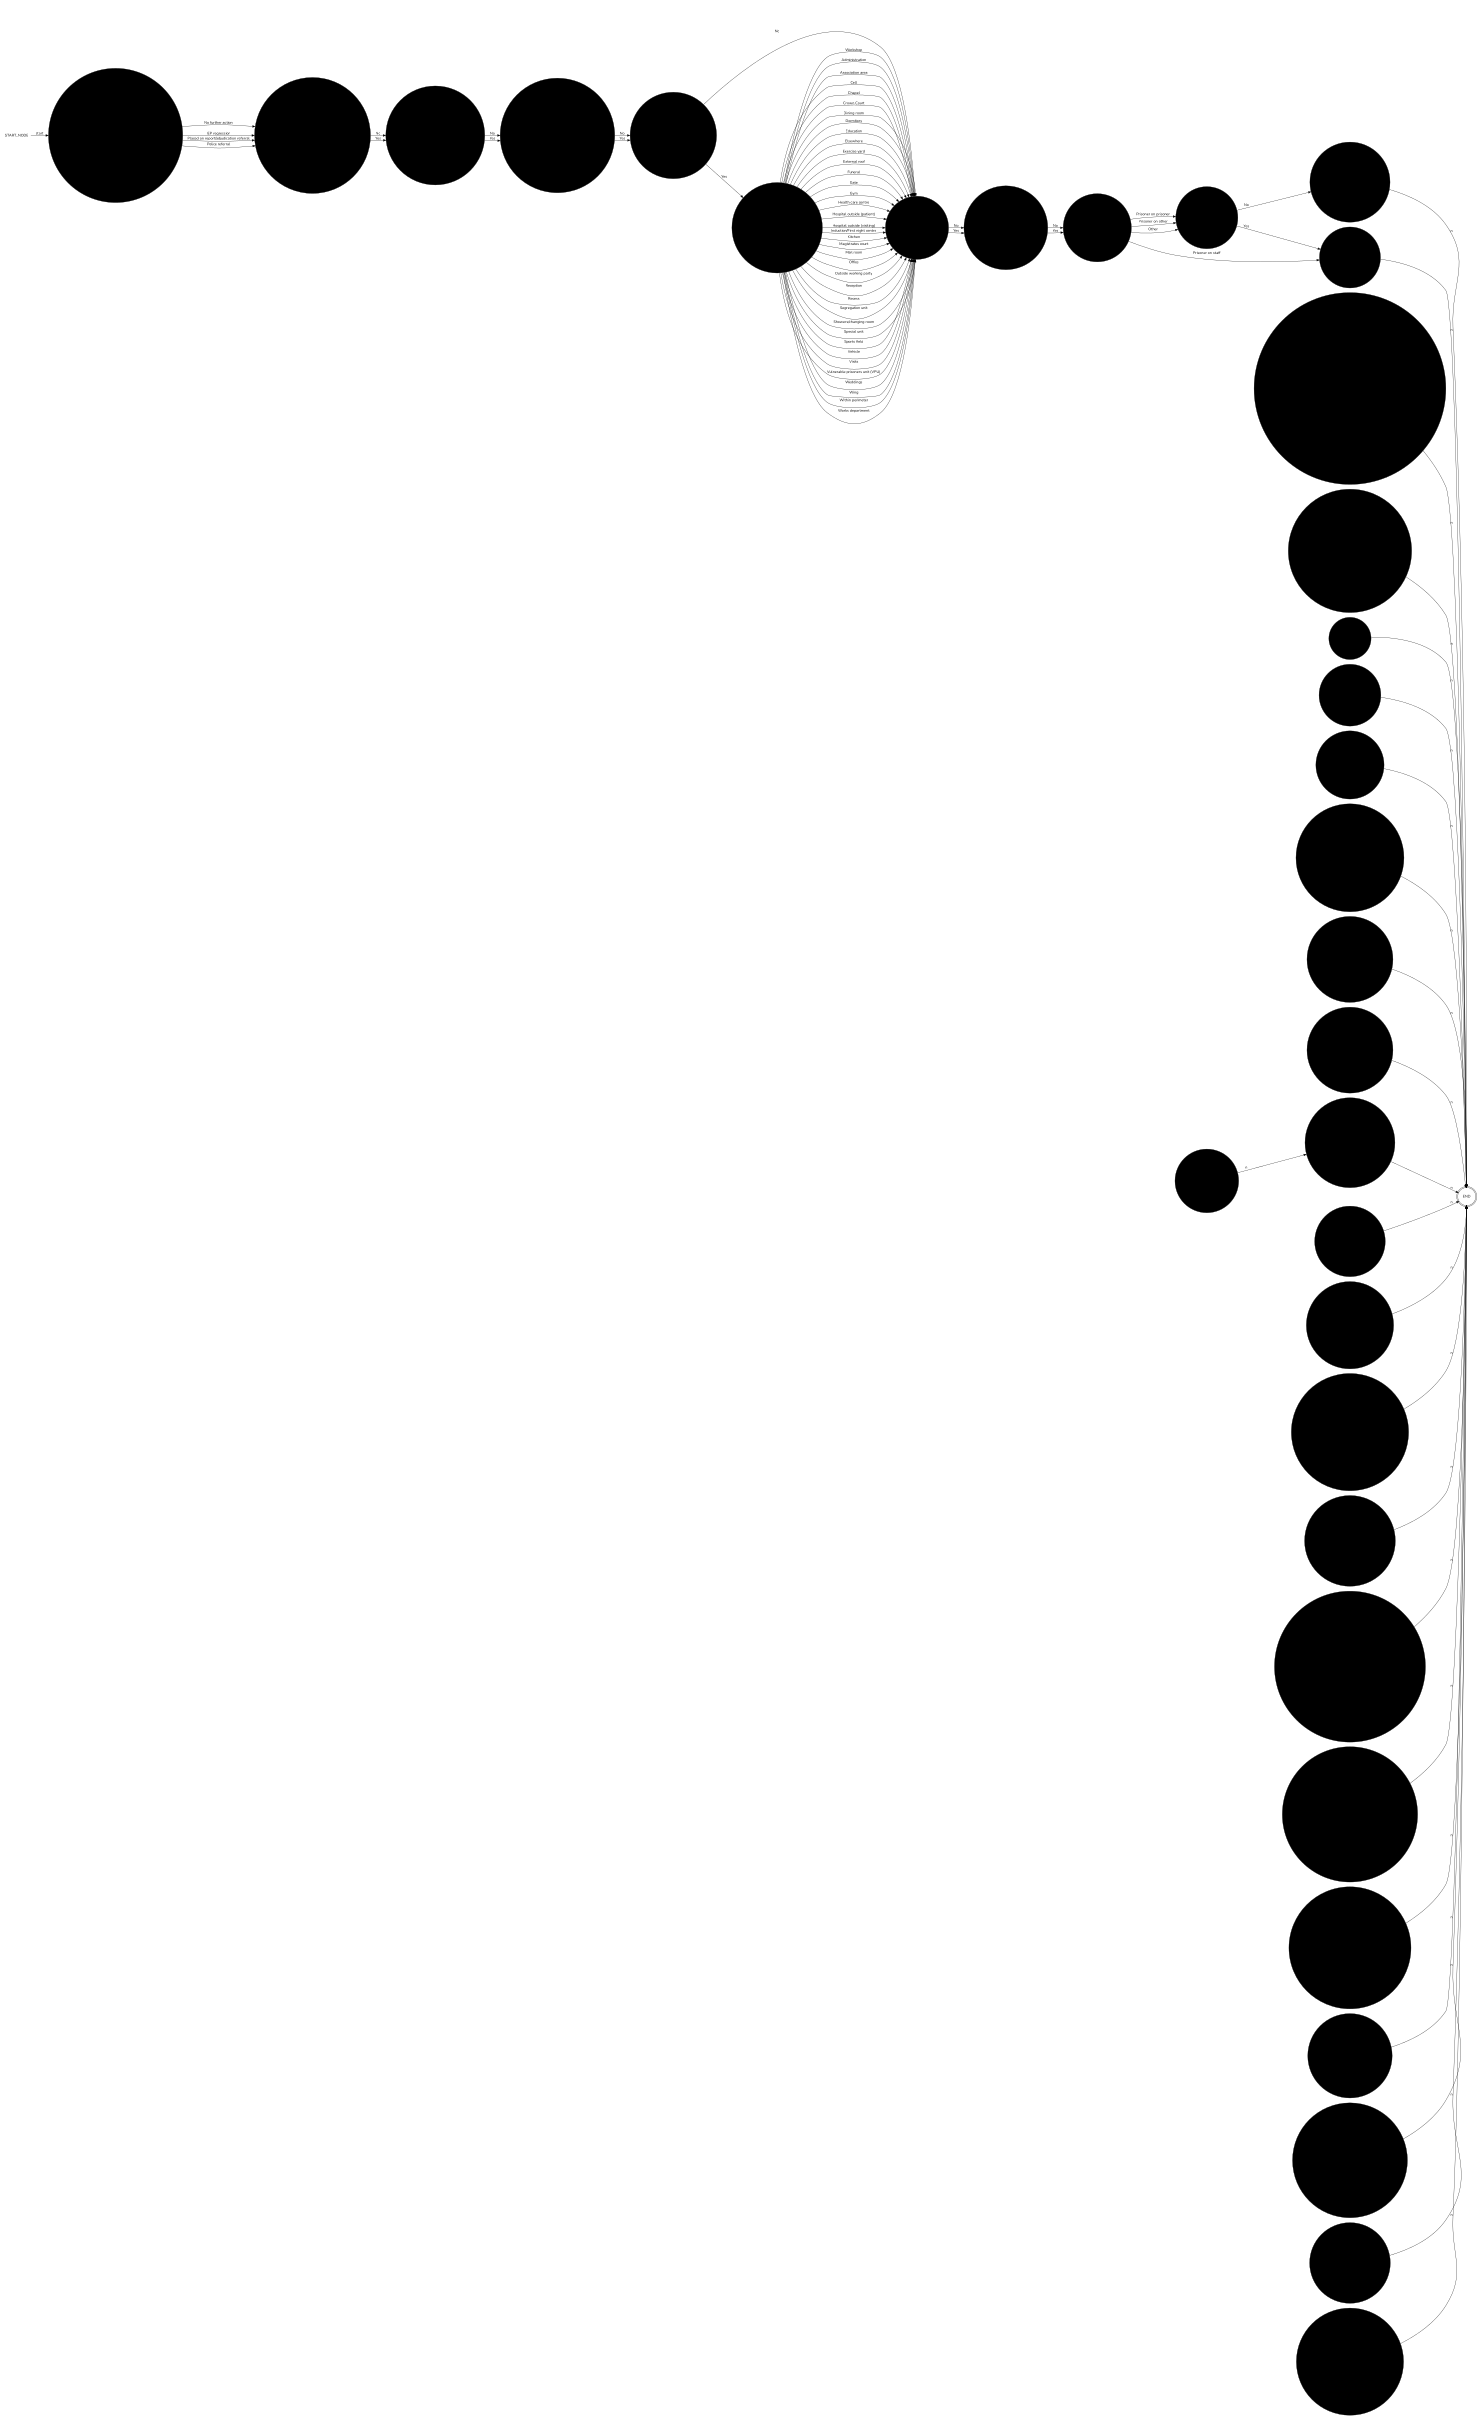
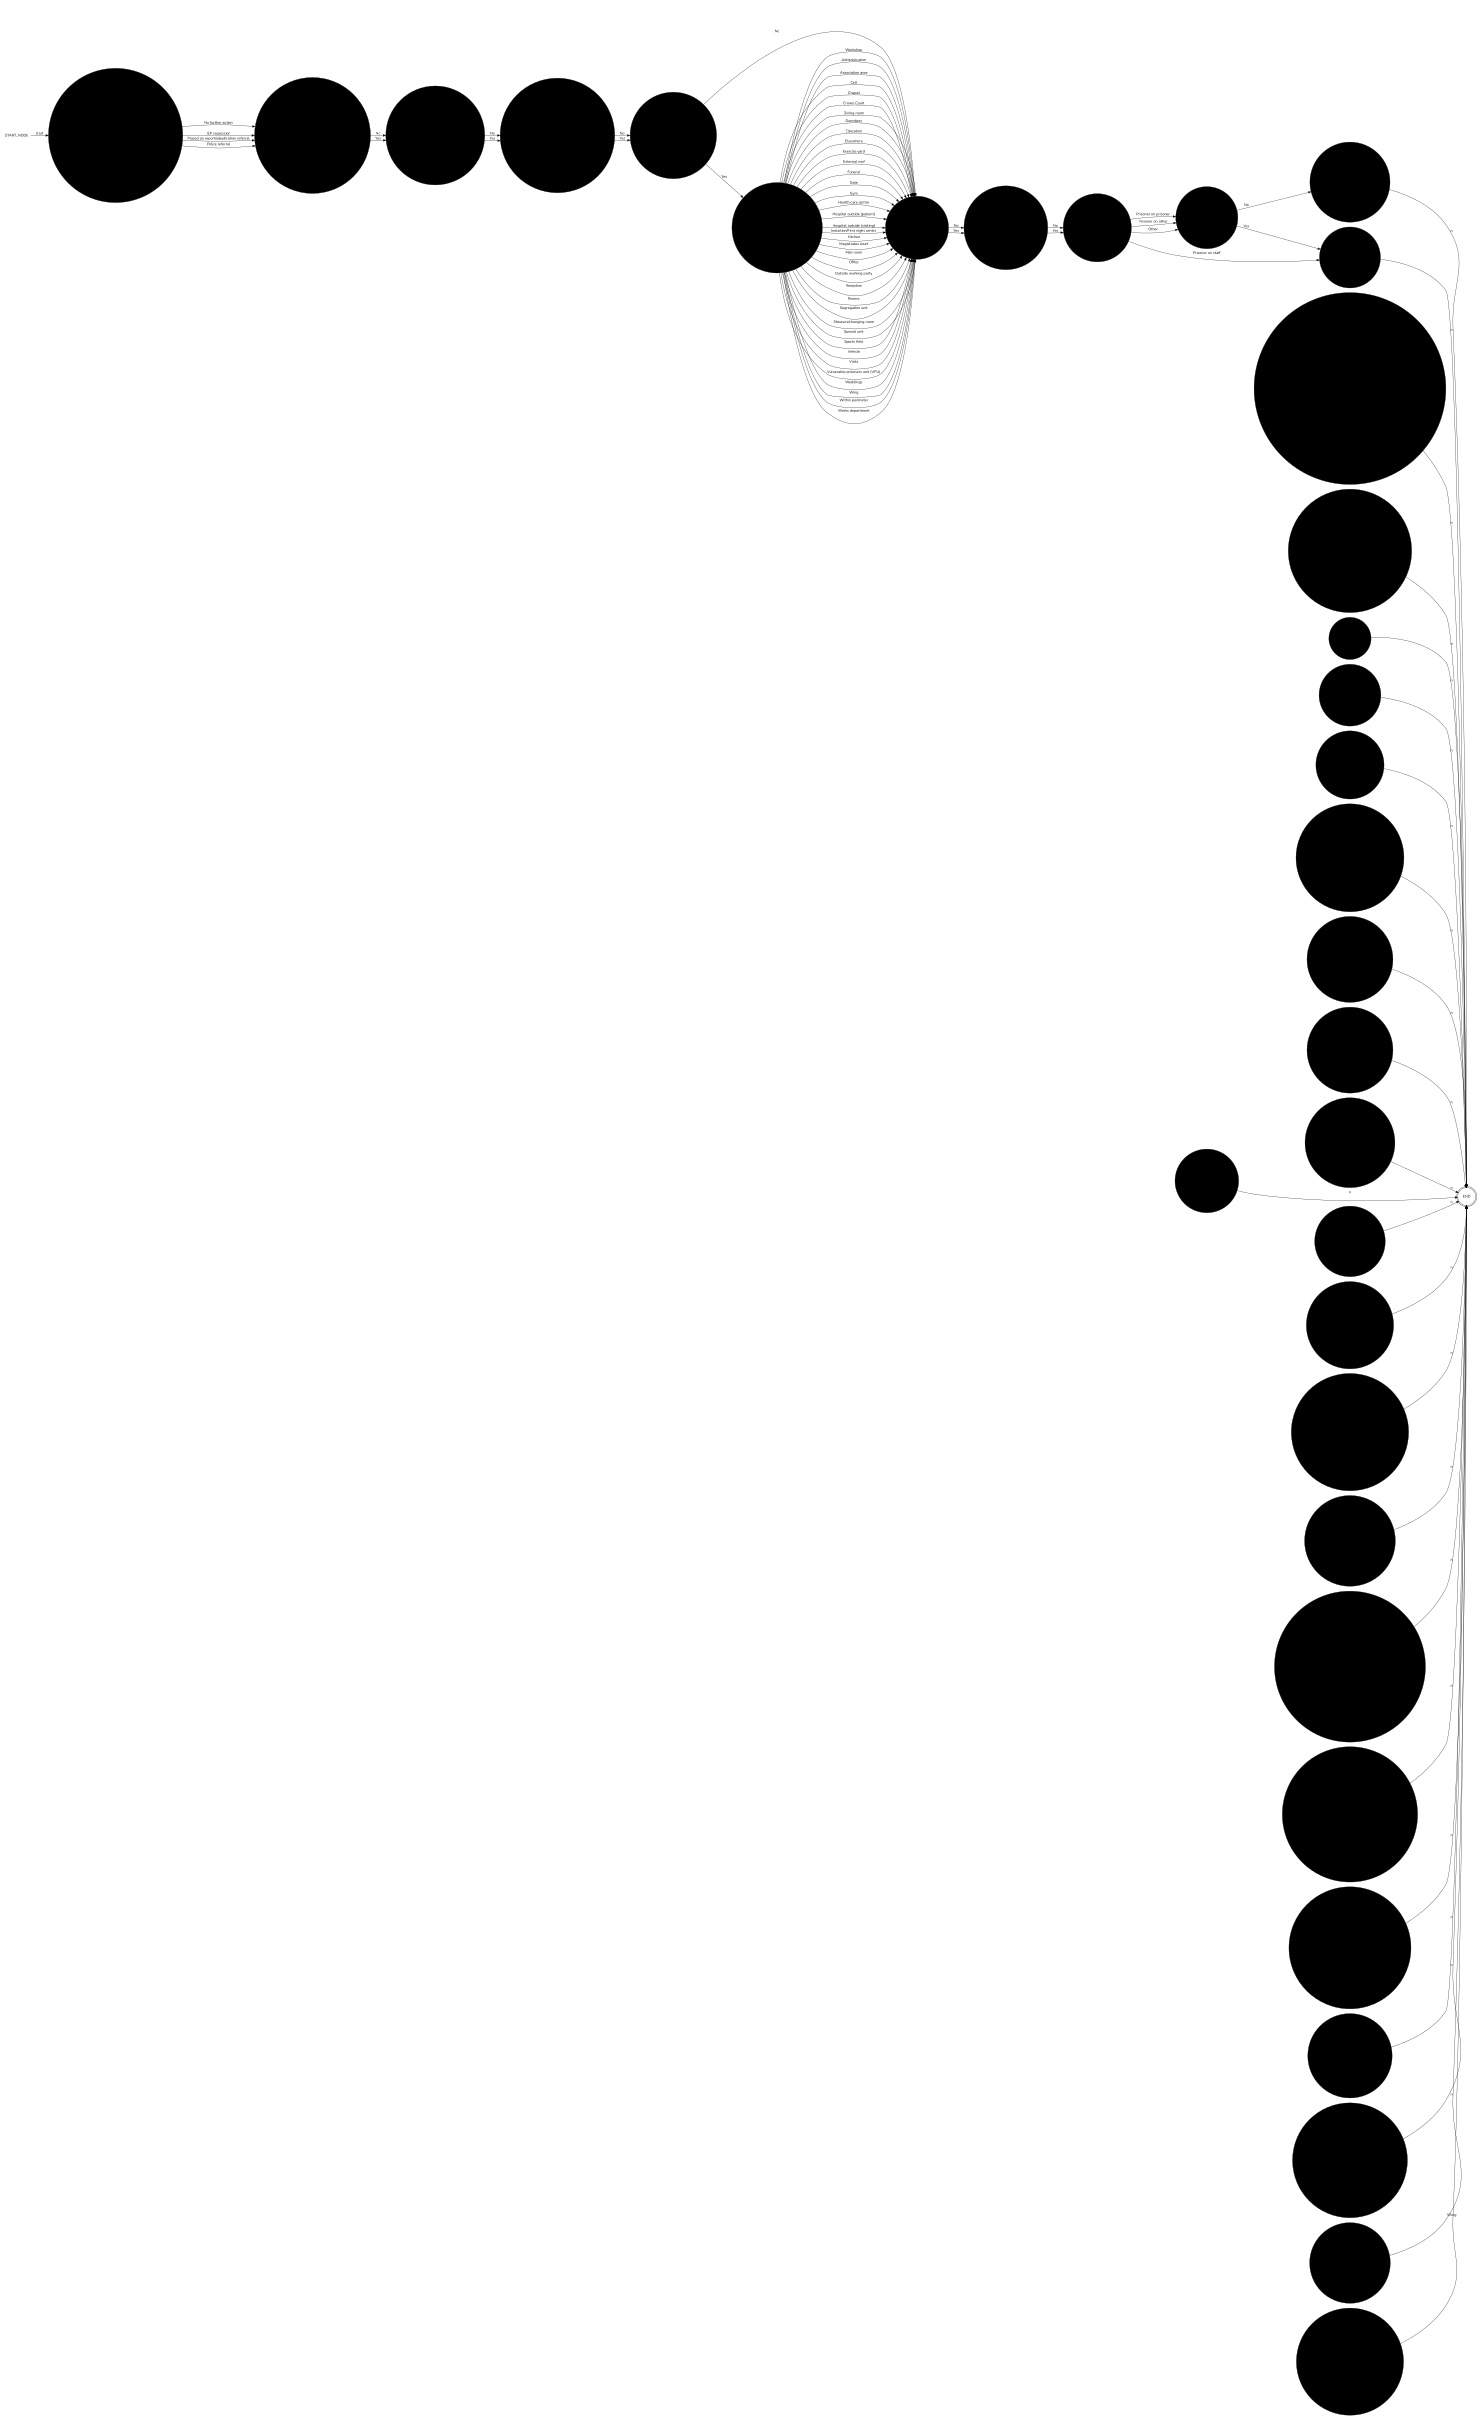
(1271, 1164) -> (1346, 1201)
(1452, 2215) -> (1452, 2215)
